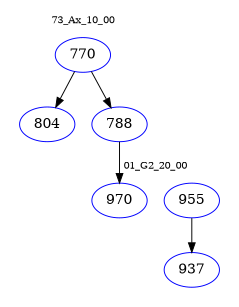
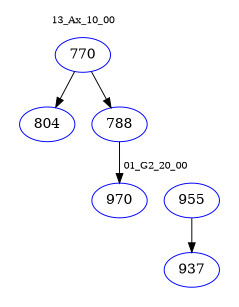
(83, 21) -> (83, 21)
